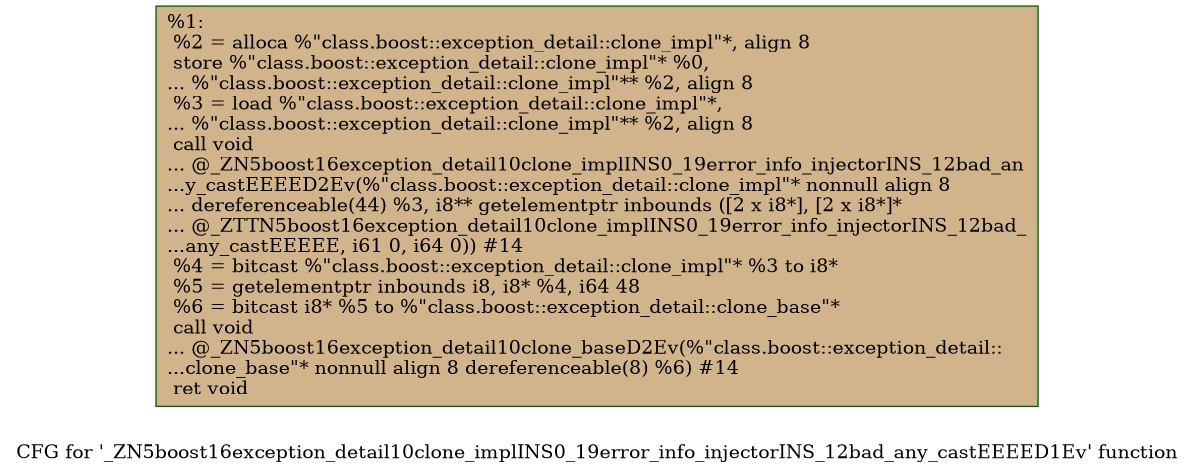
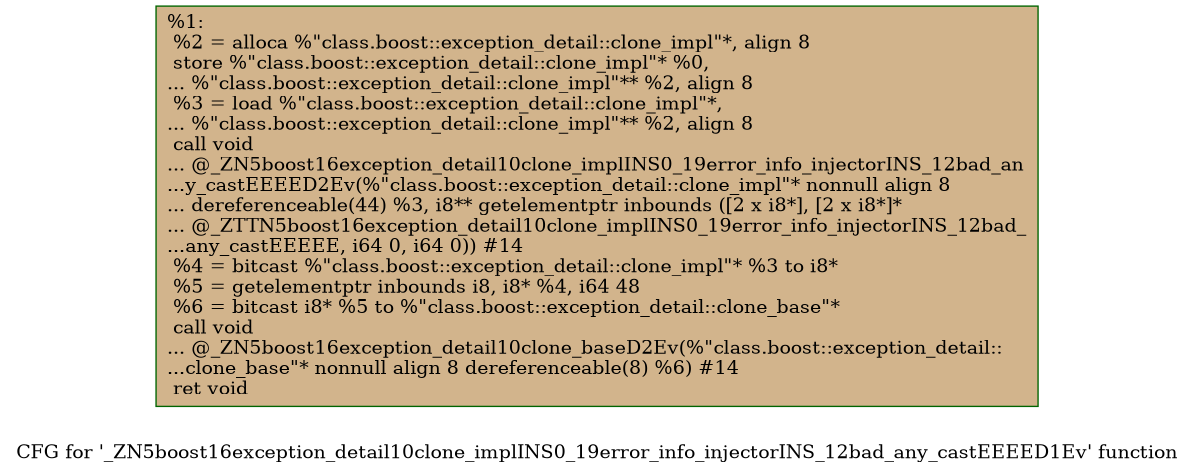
(345, 246) -> (345, 246)
